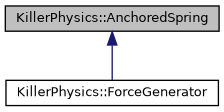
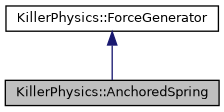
(112, 63) -> (112, 63)
